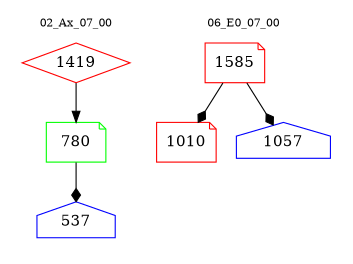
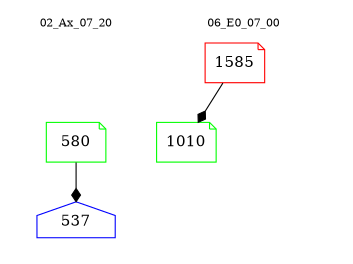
(76, 24) -> (76, 24)
(76, 63) -> none
(76, 142) -> (76, 142)
(186, 142) -> (186, 142)
(283, 142) -> none
